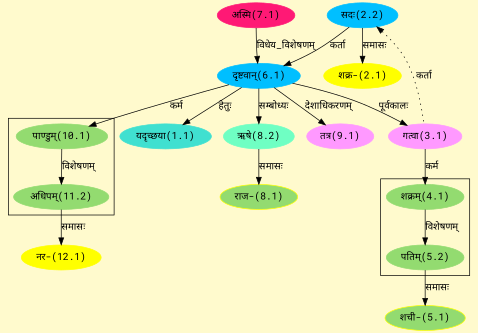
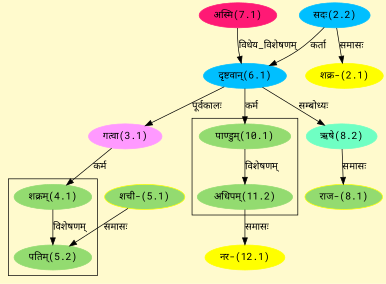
(412, 73) -> none
(166, 136) -> none
(340, 136) -> none
(425, 284) -> (102, 225)
